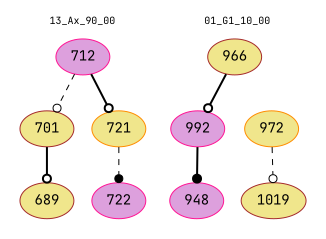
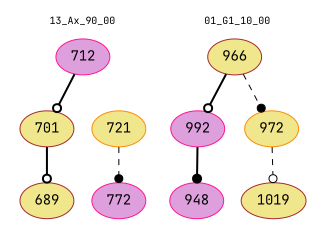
(67, 89) -> (67, 89)
(99, 89) -> none
none -> (251, 89)
(119, 201) -> (119, 201)
